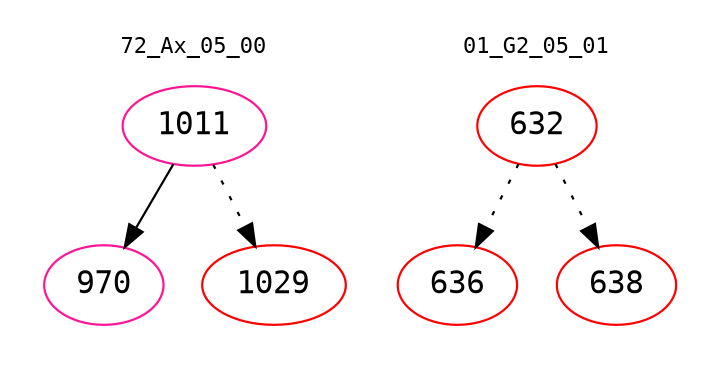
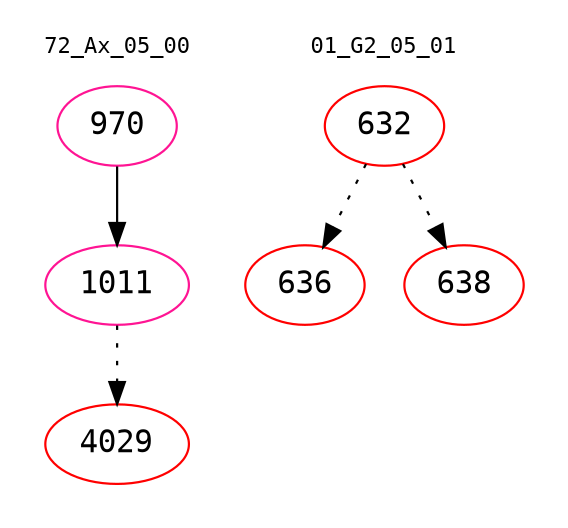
(155, 196) -> (117, 195)
(274, 285) -> (117, 444)
